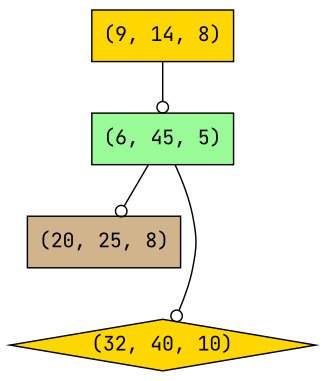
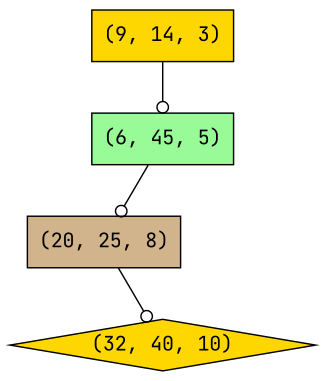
(163, 36) -> (163, 36)
(196, 237) -> (131, 290)
